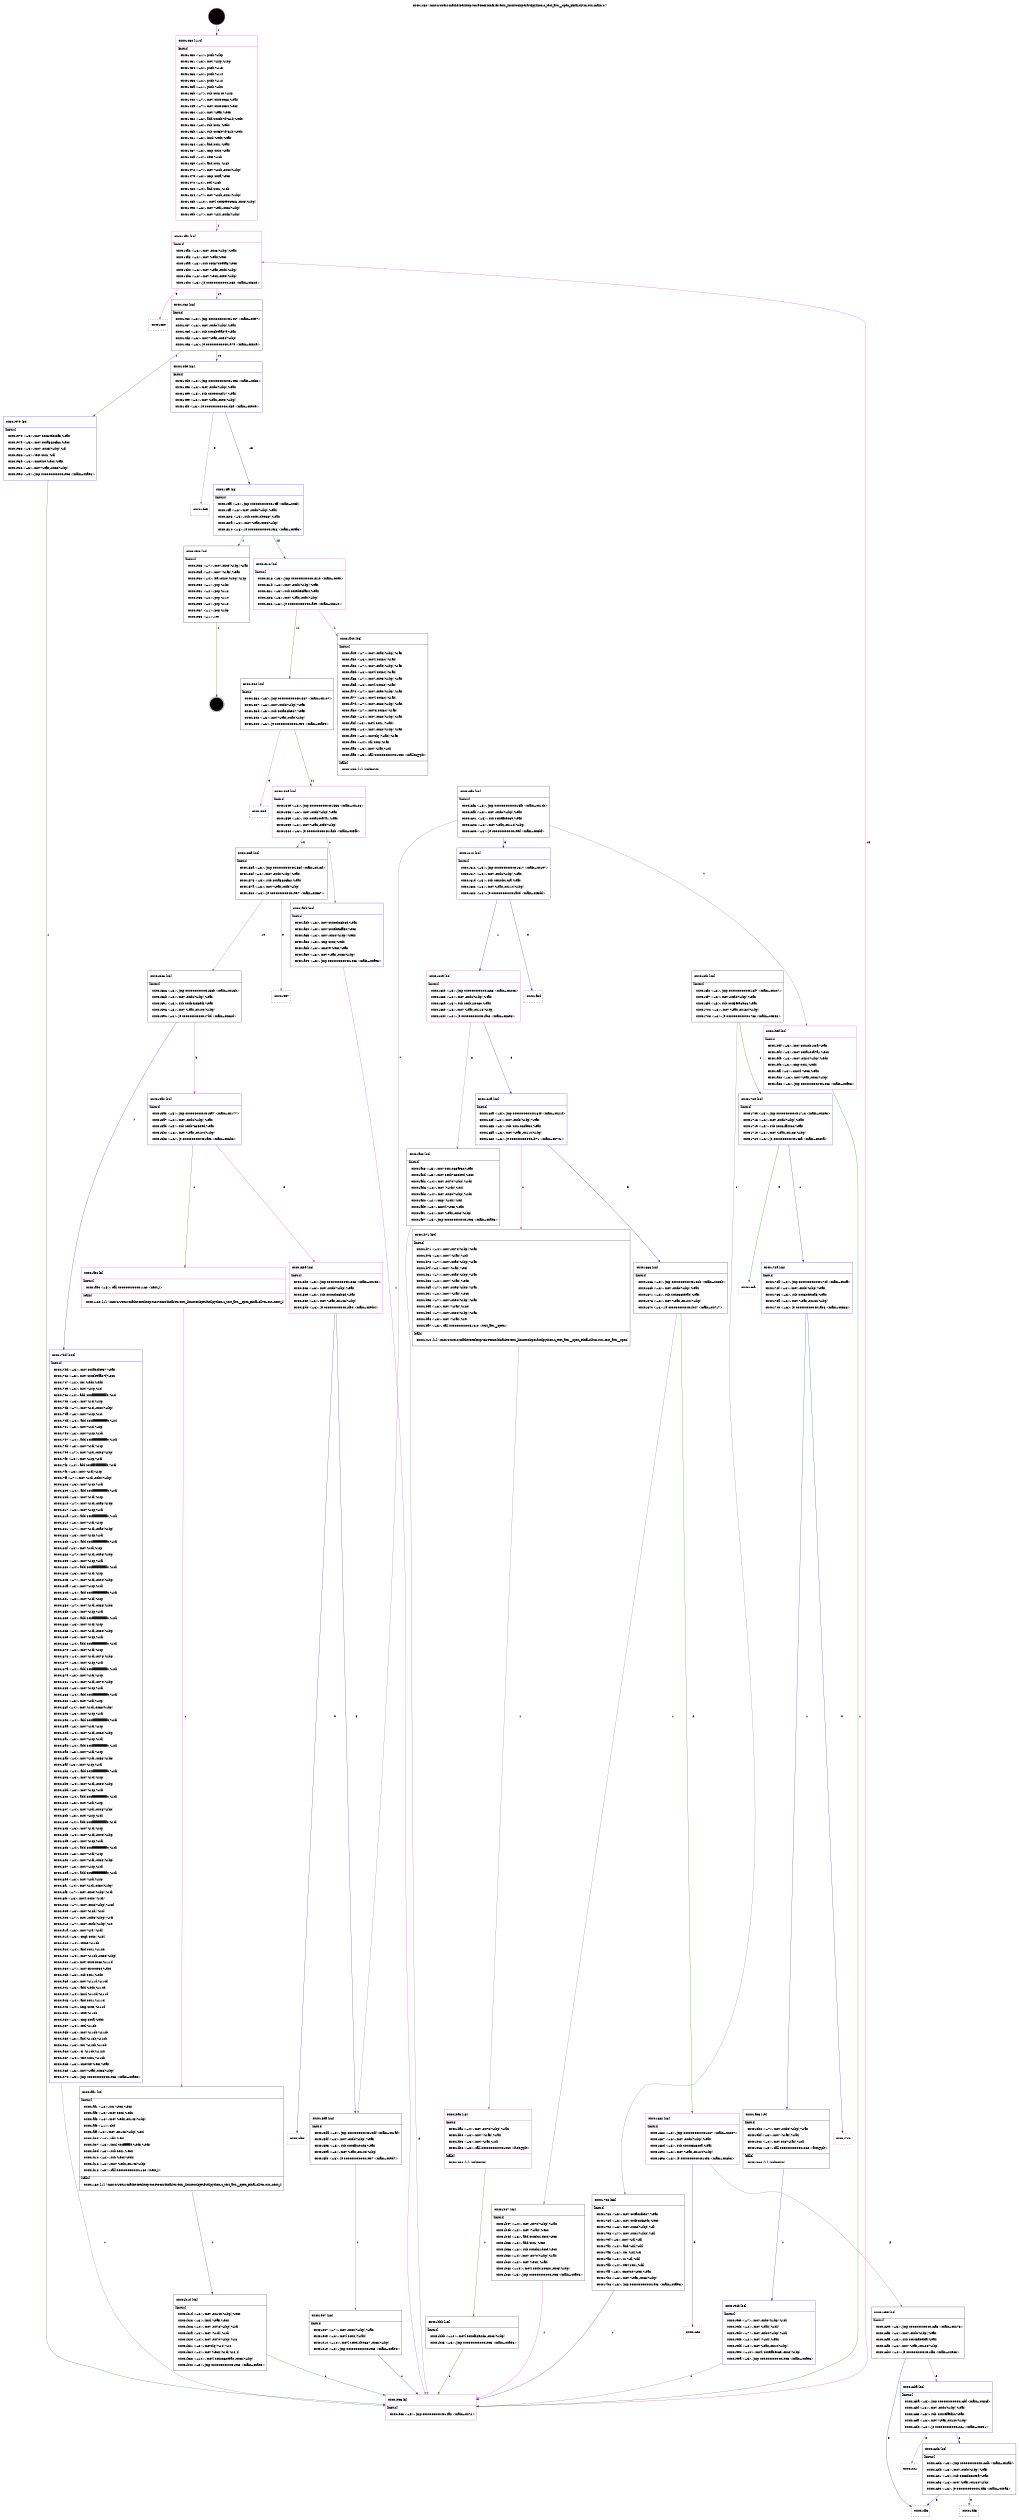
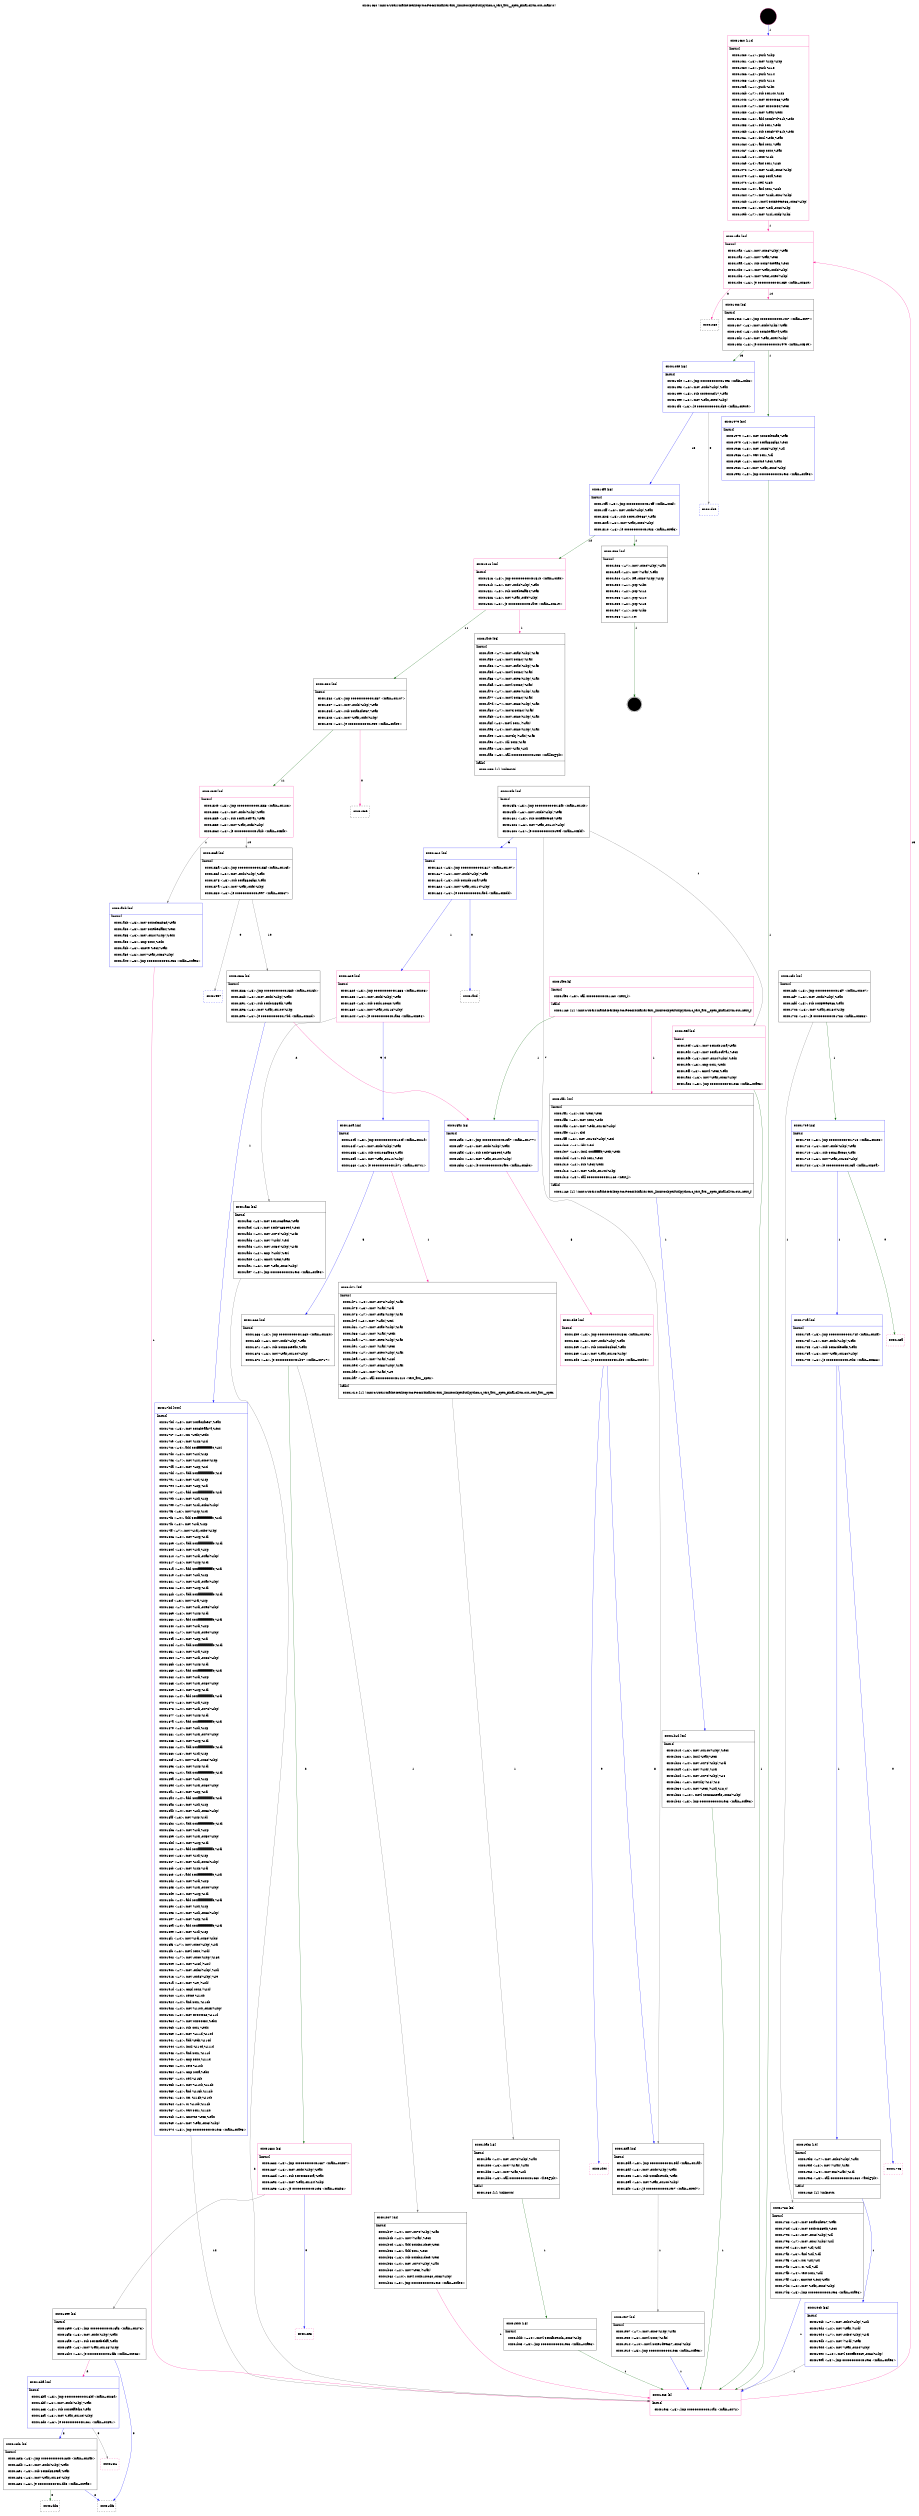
(189, 1205) -> (512, 1059)
(488, 2139) -> (516, 2169)
